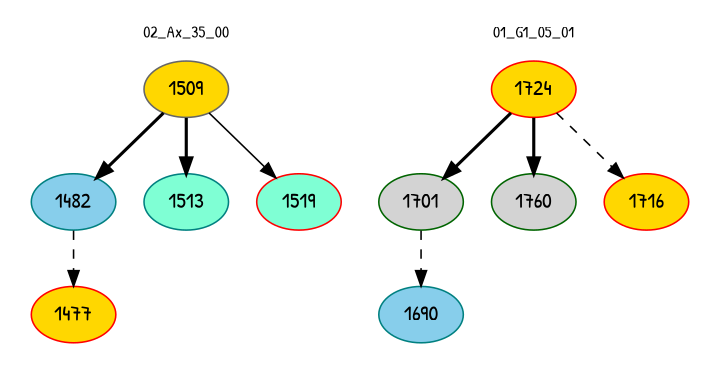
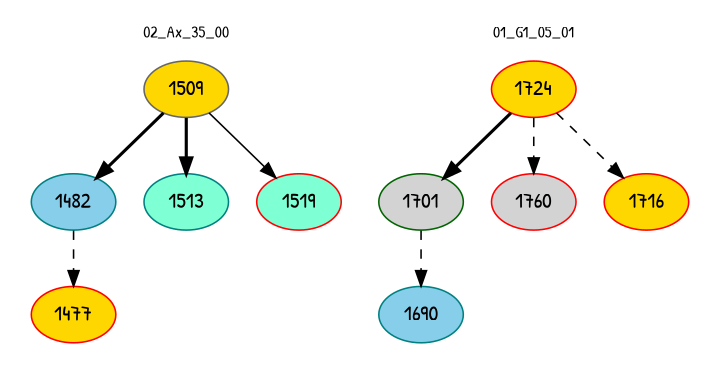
(534, 138) -> (534, 138)
(534, 202) -> (534, 202)
